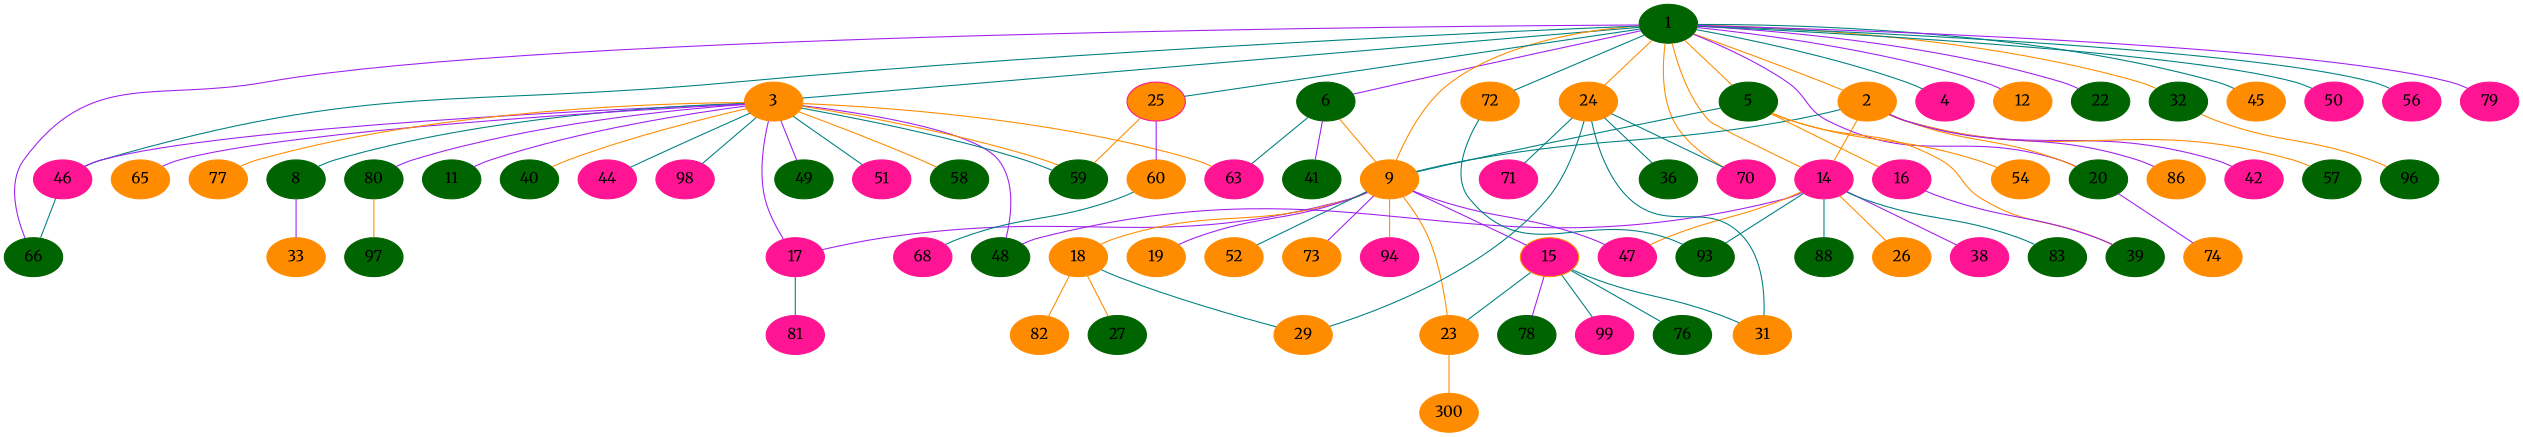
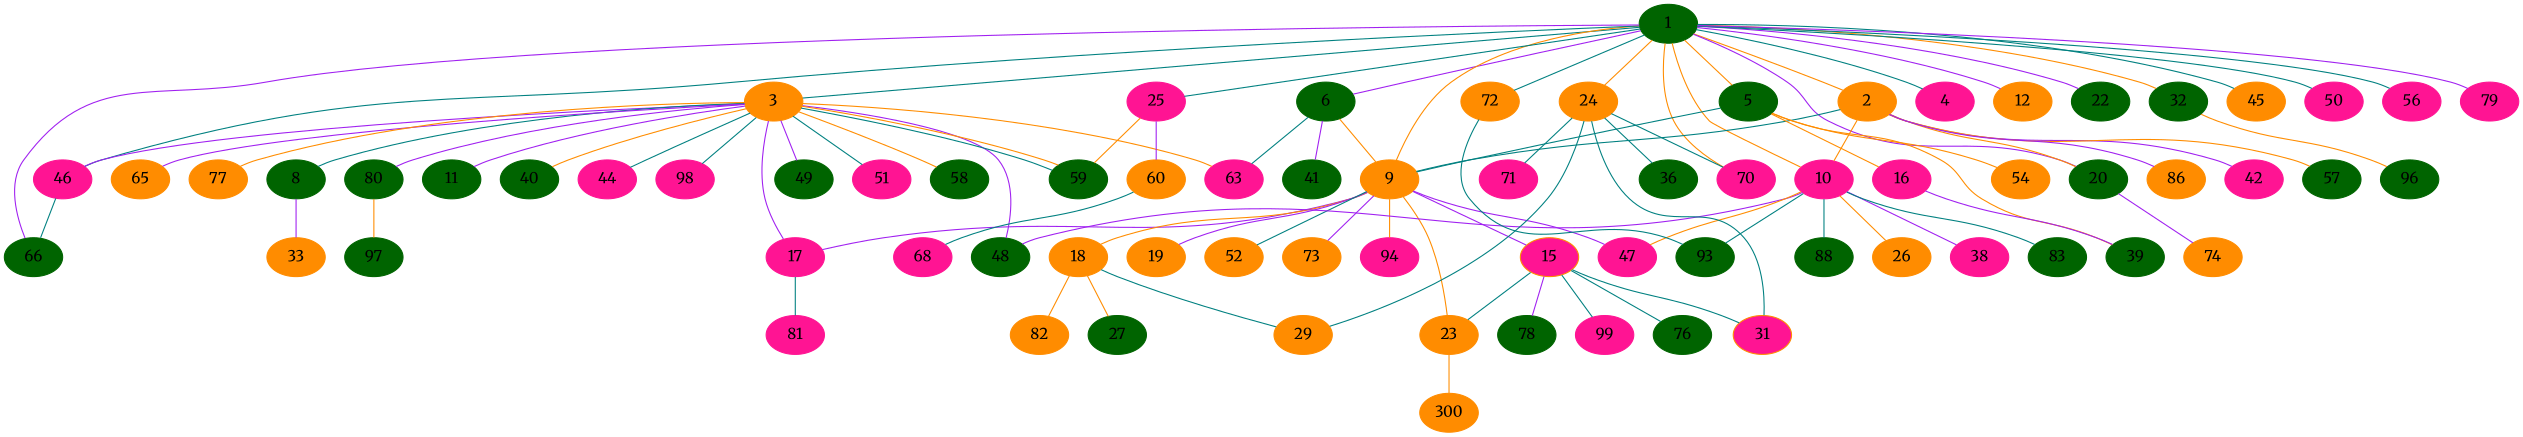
(1156, 102) -> (1156, 102)
(1824, 179) -> (1824, 179)
(1762, 335) -> (1762, 335)
